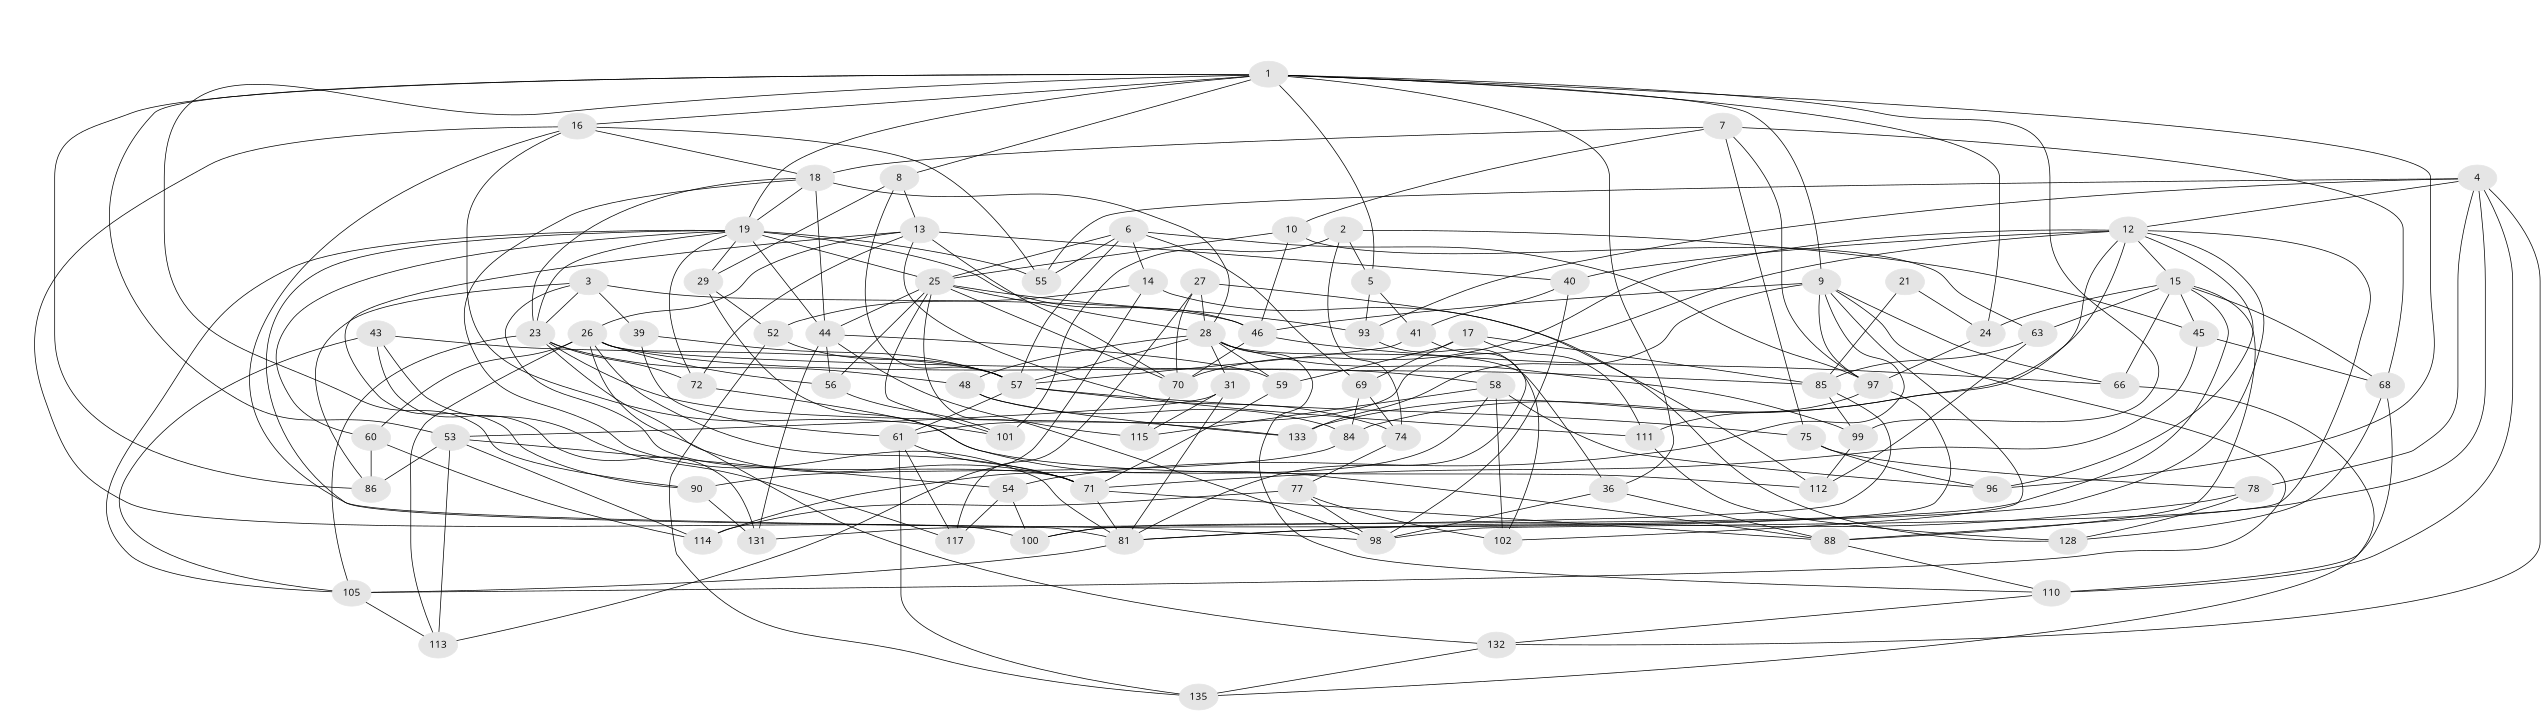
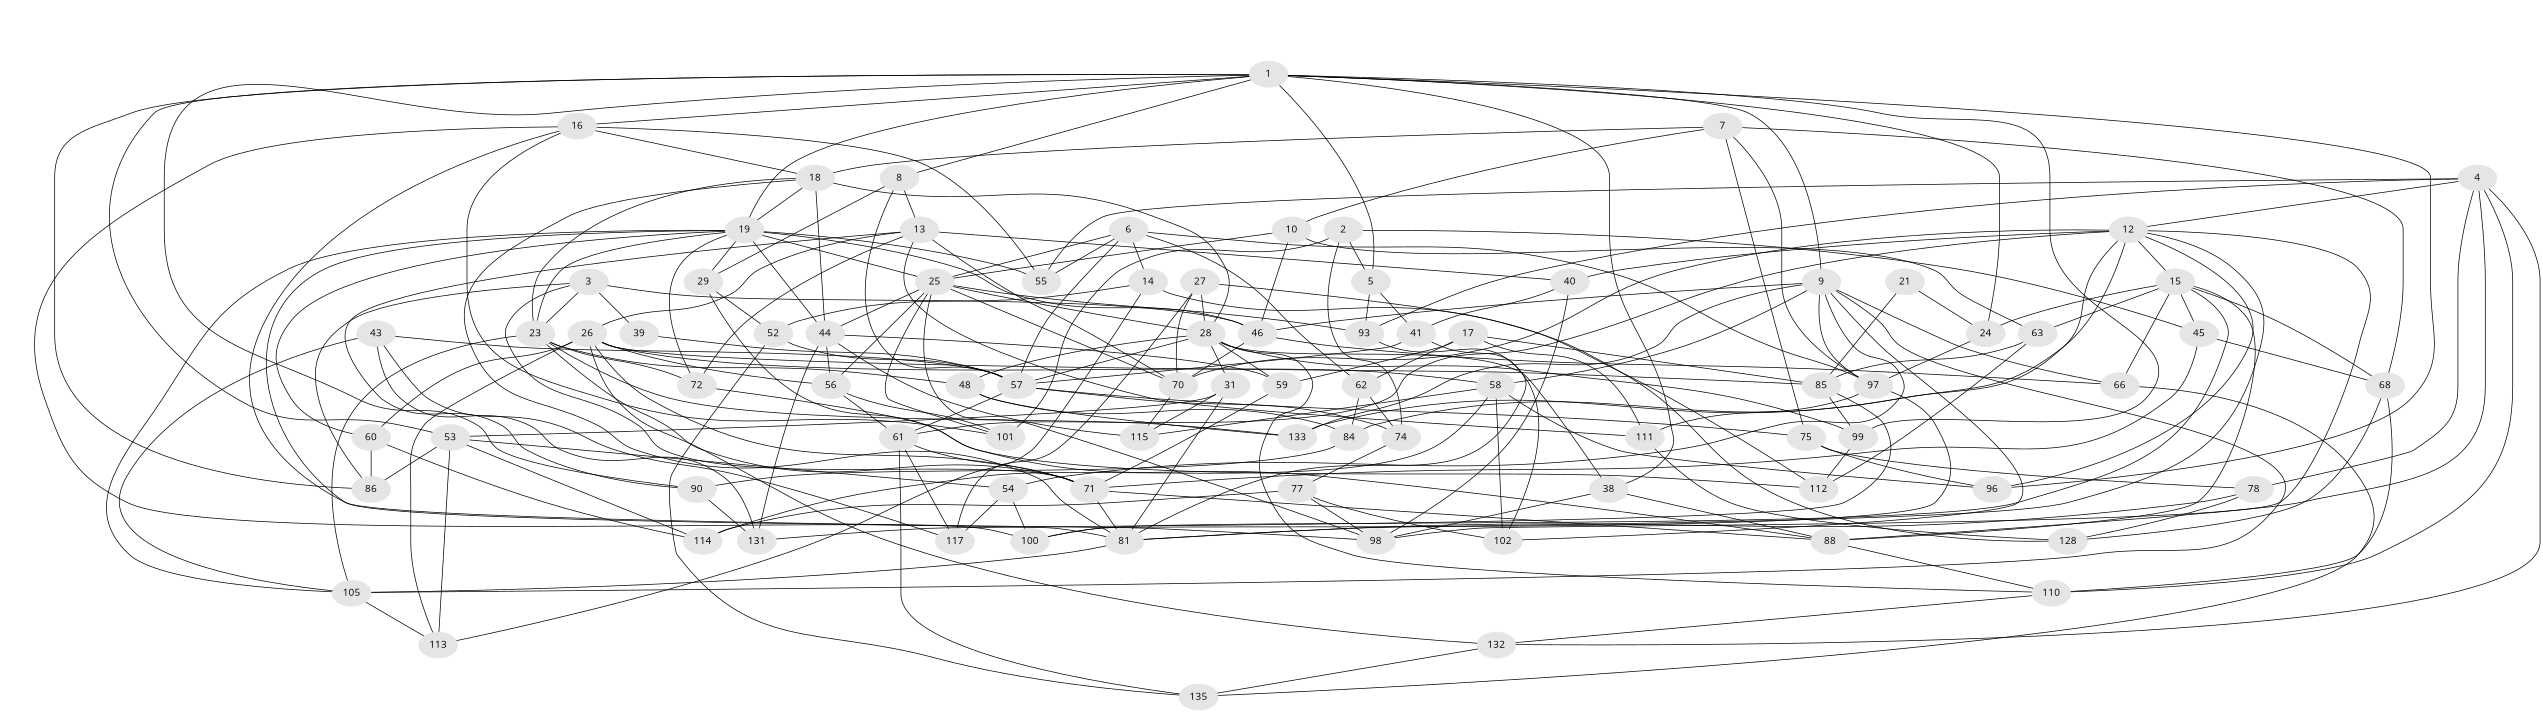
none -> (1666, 352)
(1362, 386) -> (1362, 386)
(703, 412) -> (856, 405)
(1609, 489) -> (1609, 489)
